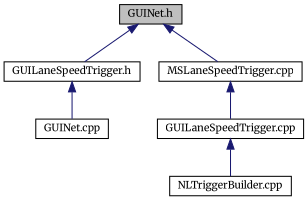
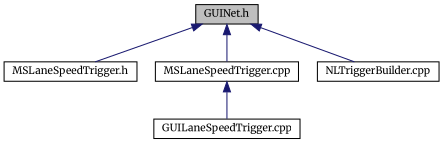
(72, 72) -> (71, 72)
(72, 129) -> none
(231, 163) -> (308, 45)
